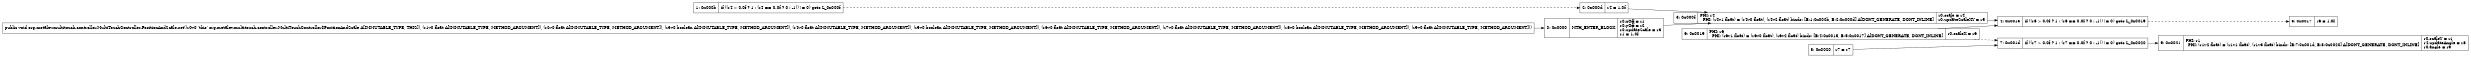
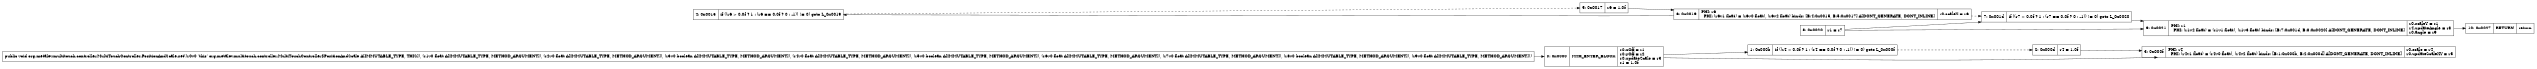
none -> (1650, 9)
(1991, 20) -> none
none -> (2500, 28)
none -> (1993, 30)
(1843, 50) -> (1835, 30)
none -> (1704, 54)
